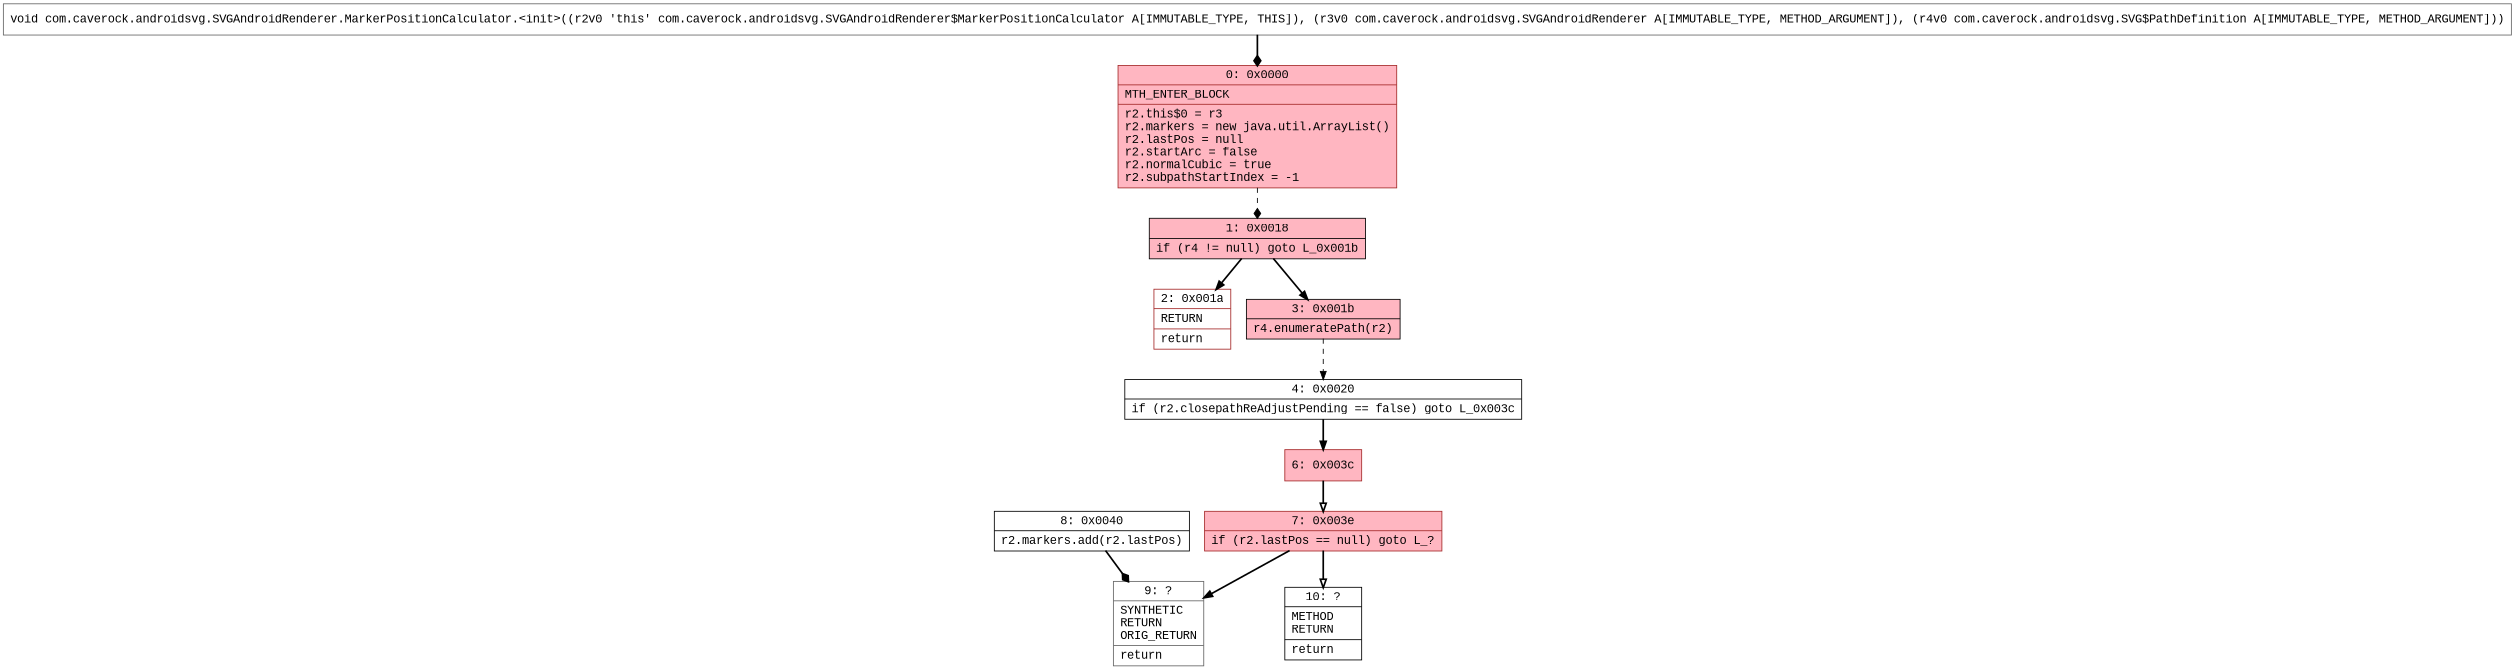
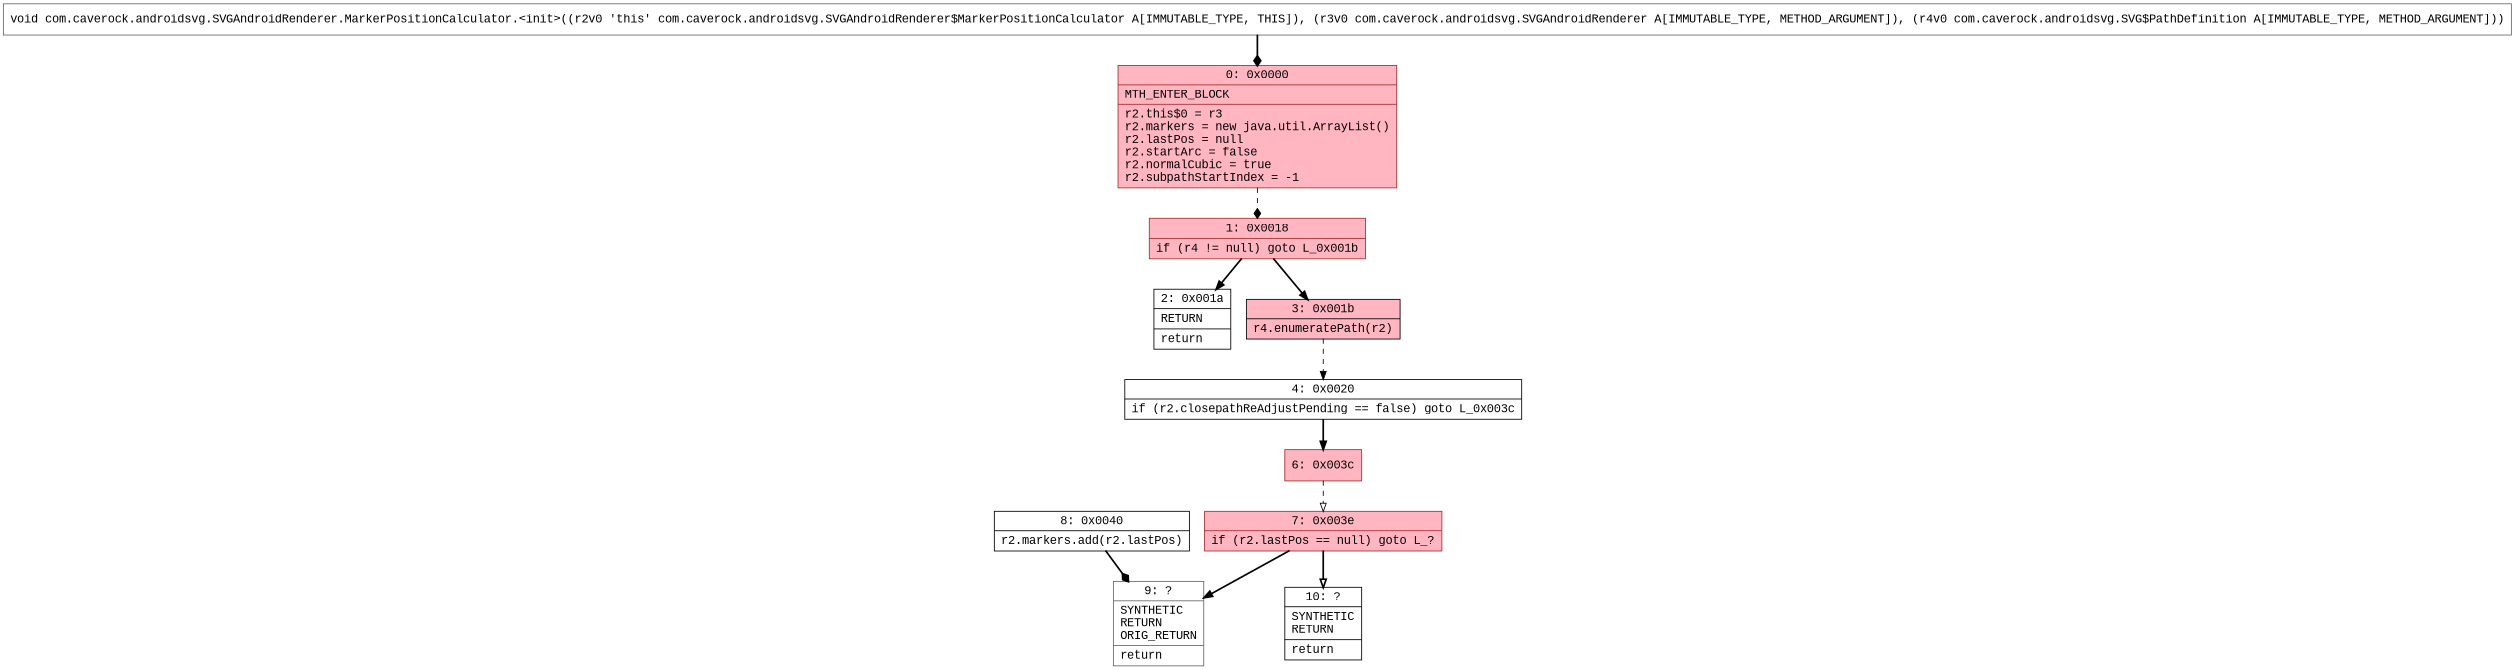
(1257, 239) -> (1257, 239)
(1192, 319) -> (1192, 319)
(1323, 492) -> (1323, 492)
(1313, 616) -> (1323, 616)
